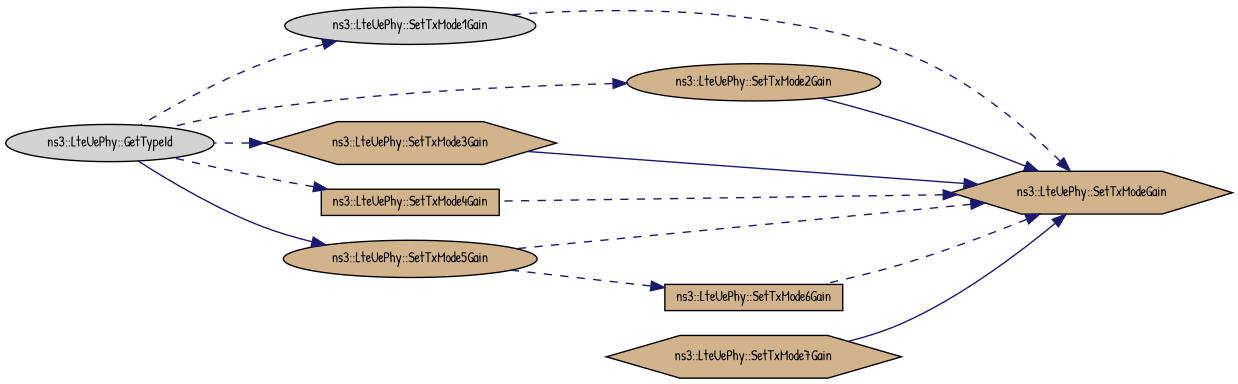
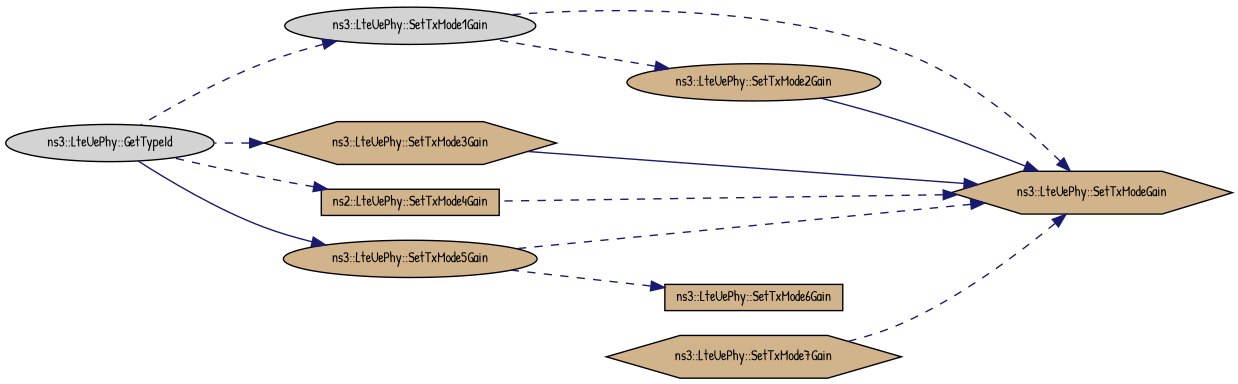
(390, 95) -> (575, 53)
(410, 202) -> (410, 202)
(926, 257) -> none
(958, 294) -> (958, 294)
